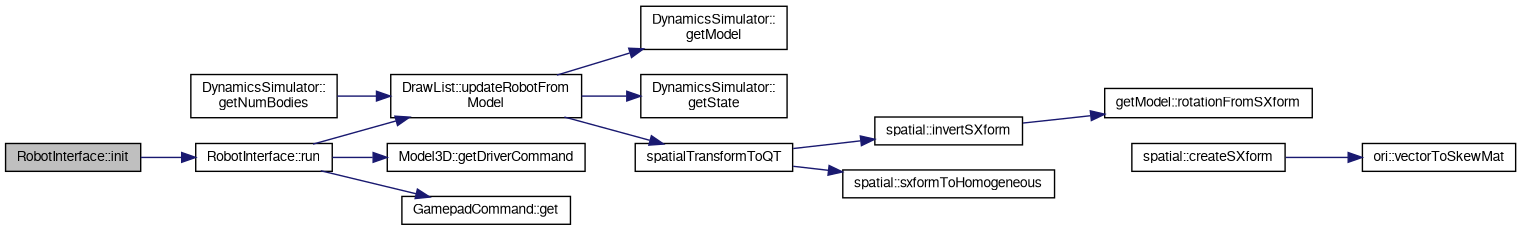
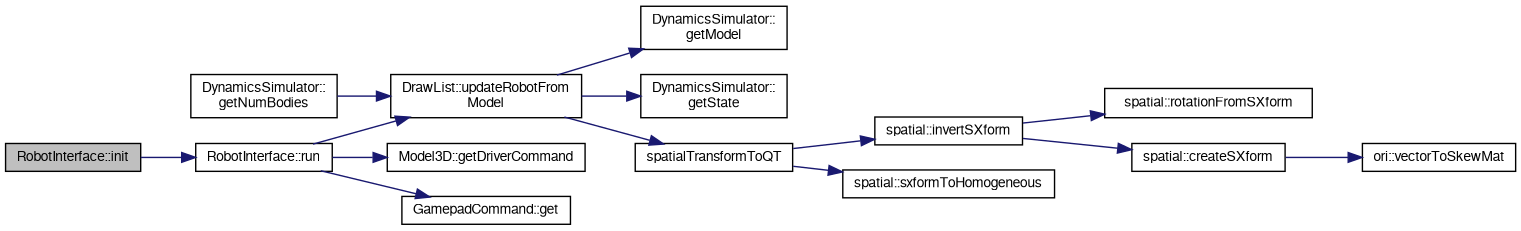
(1208, 103) -> (1208, 103)
none -> (1070, 143)
